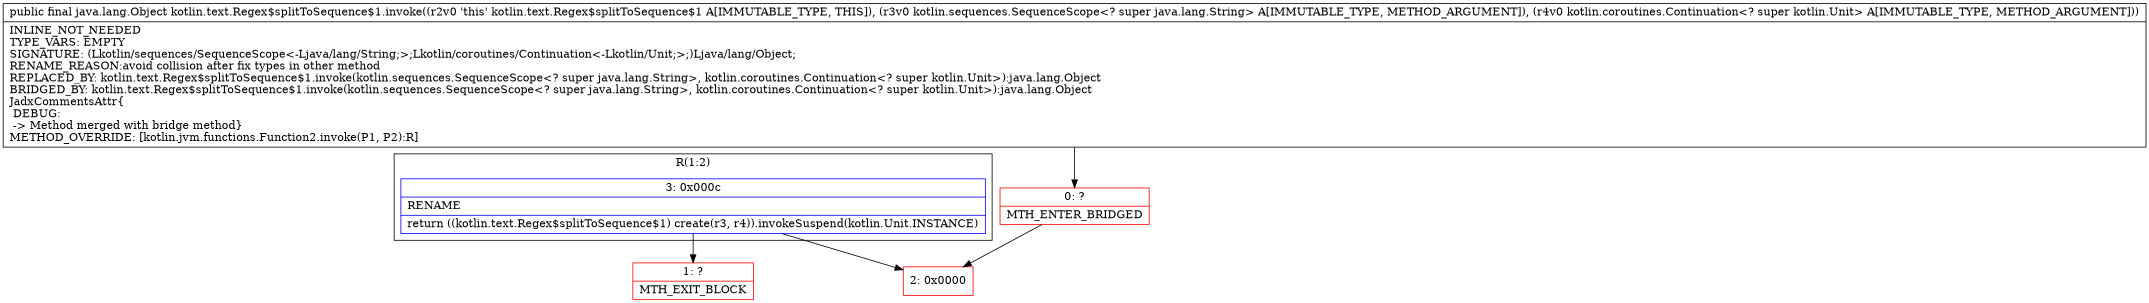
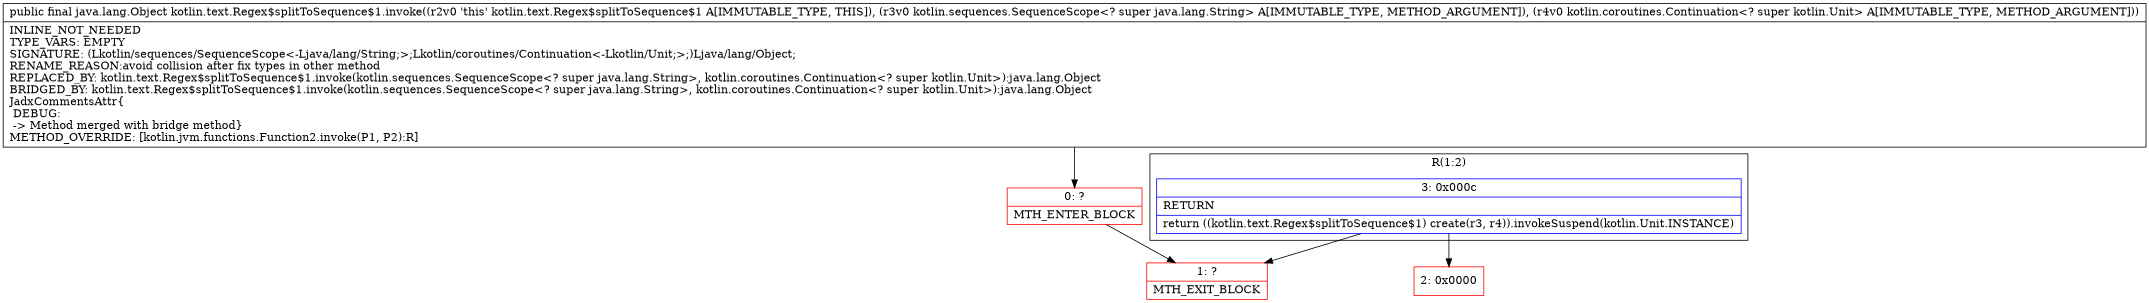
(434, 206) -> (1189, 206)
(1075, 215) -> (1075, 215)
(1006, 244) -> (1137, 242)
